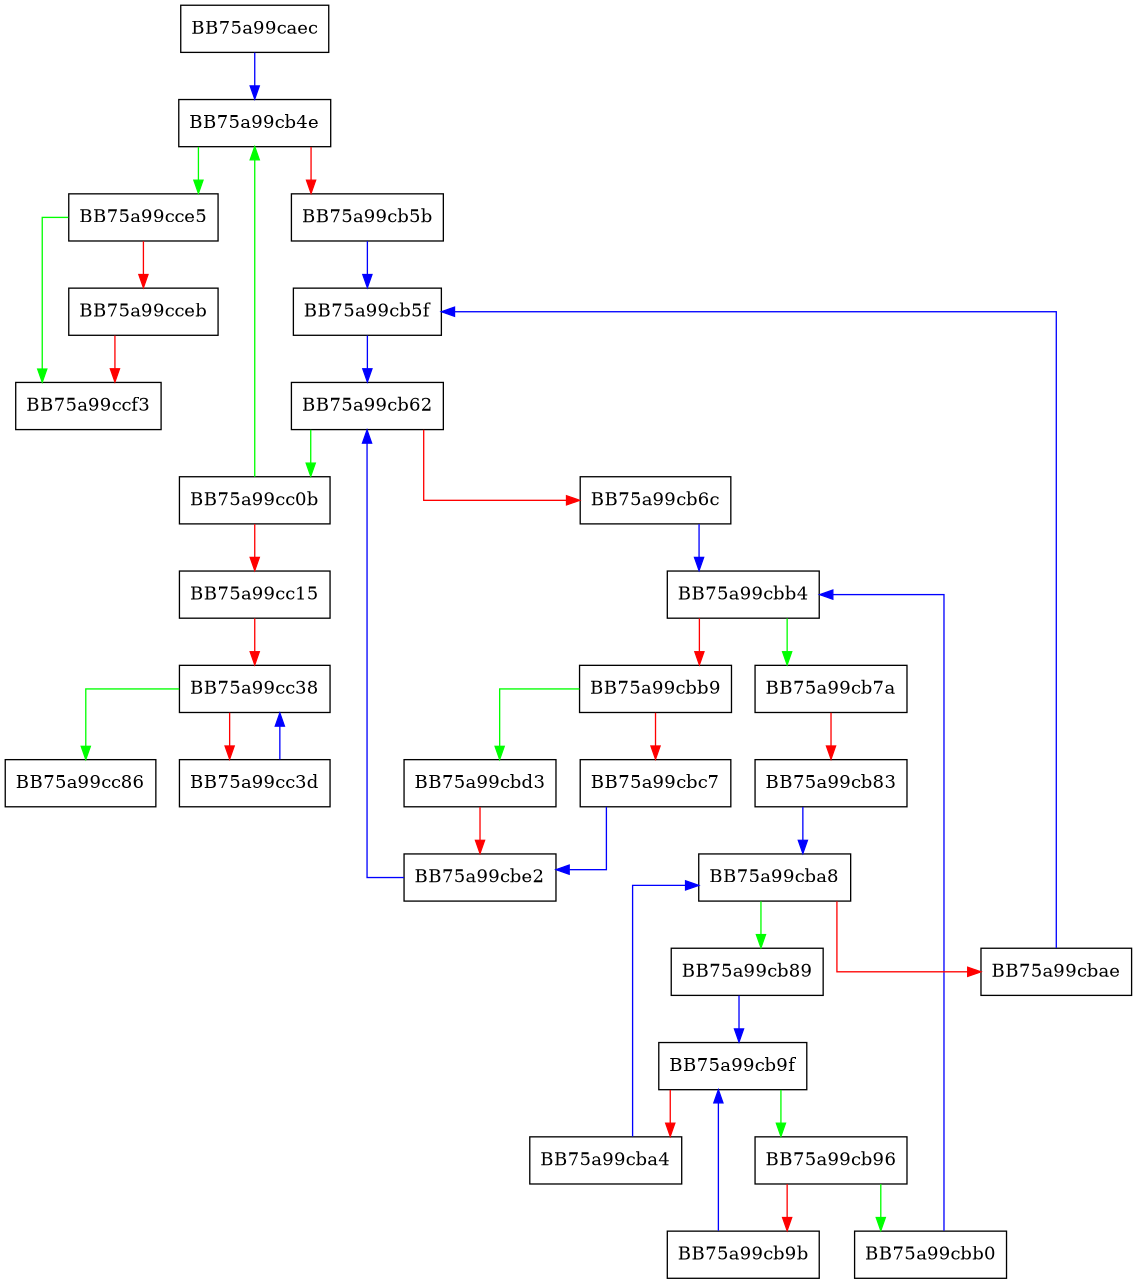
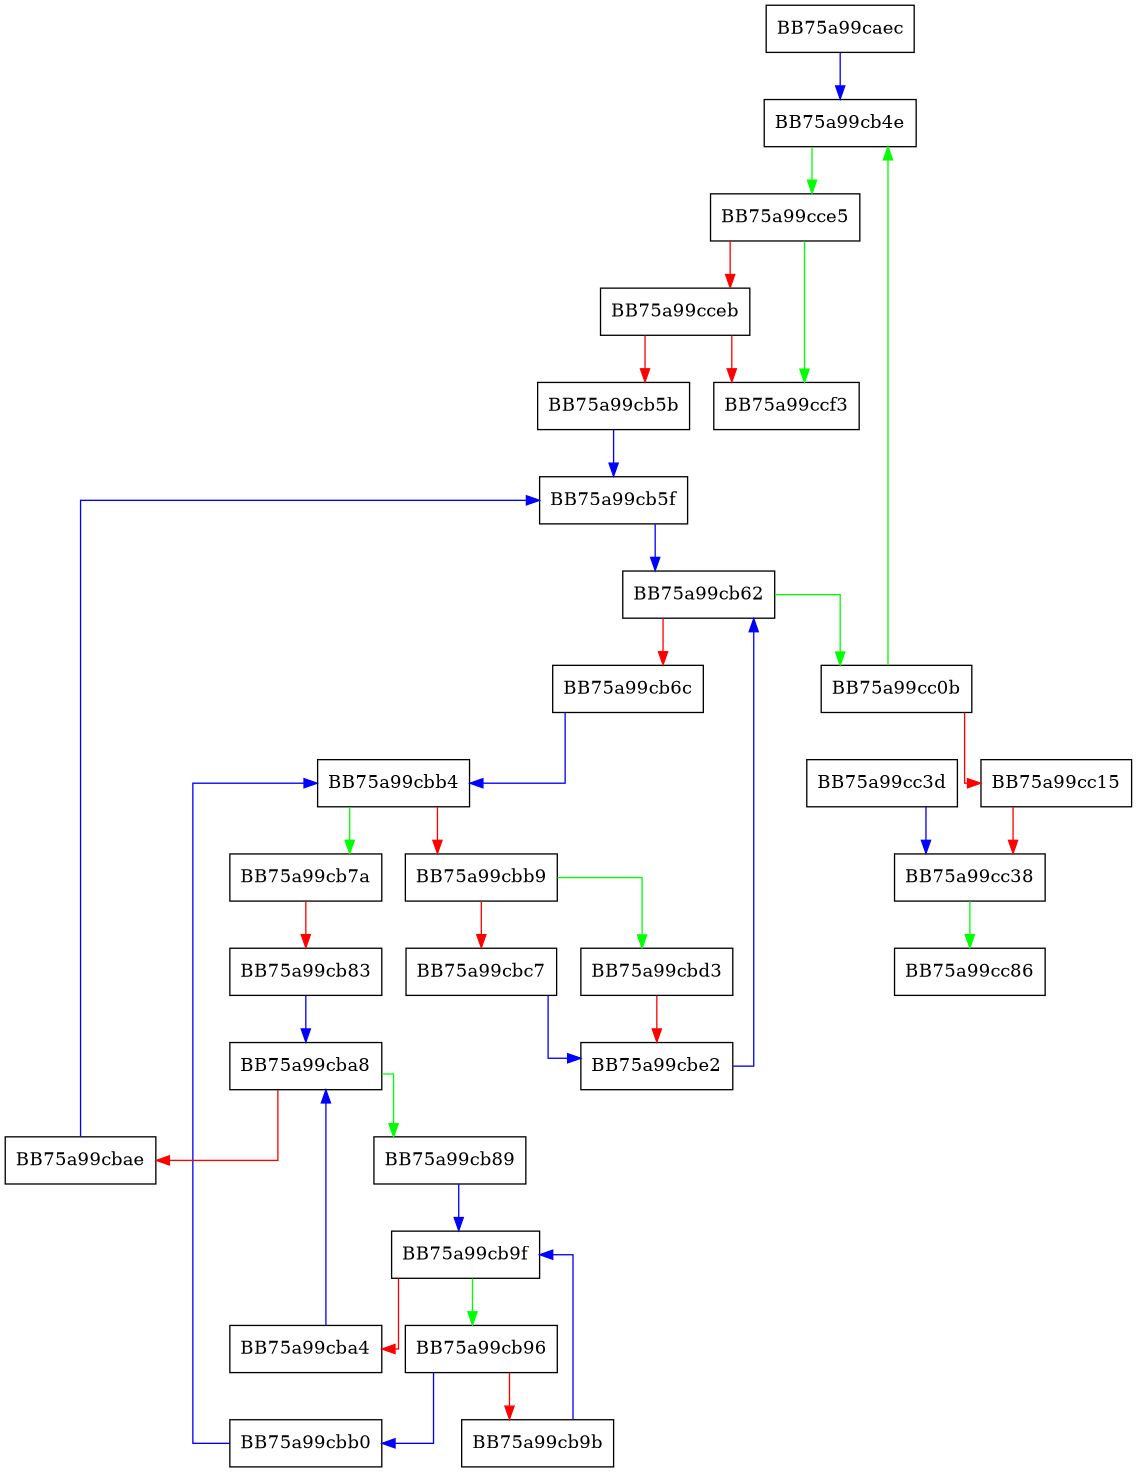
(311, 164) -> (645, 352)
(230, 729) -> none
(881, 1201) -> (434, 1427)
